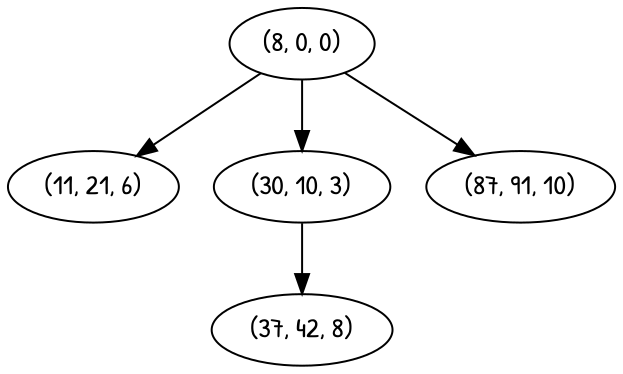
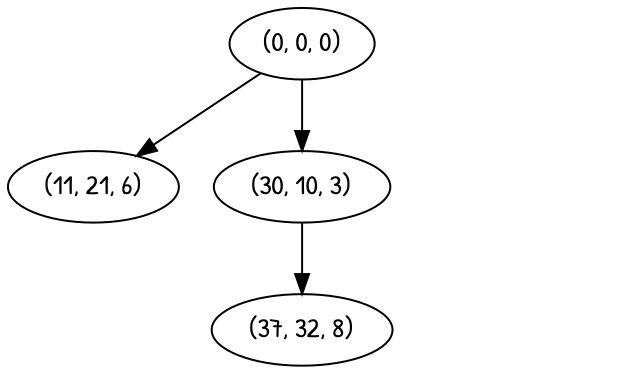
(302, 44) -> (302, 44)
(521, 187) -> none
(302, 330) -> (302, 330)
